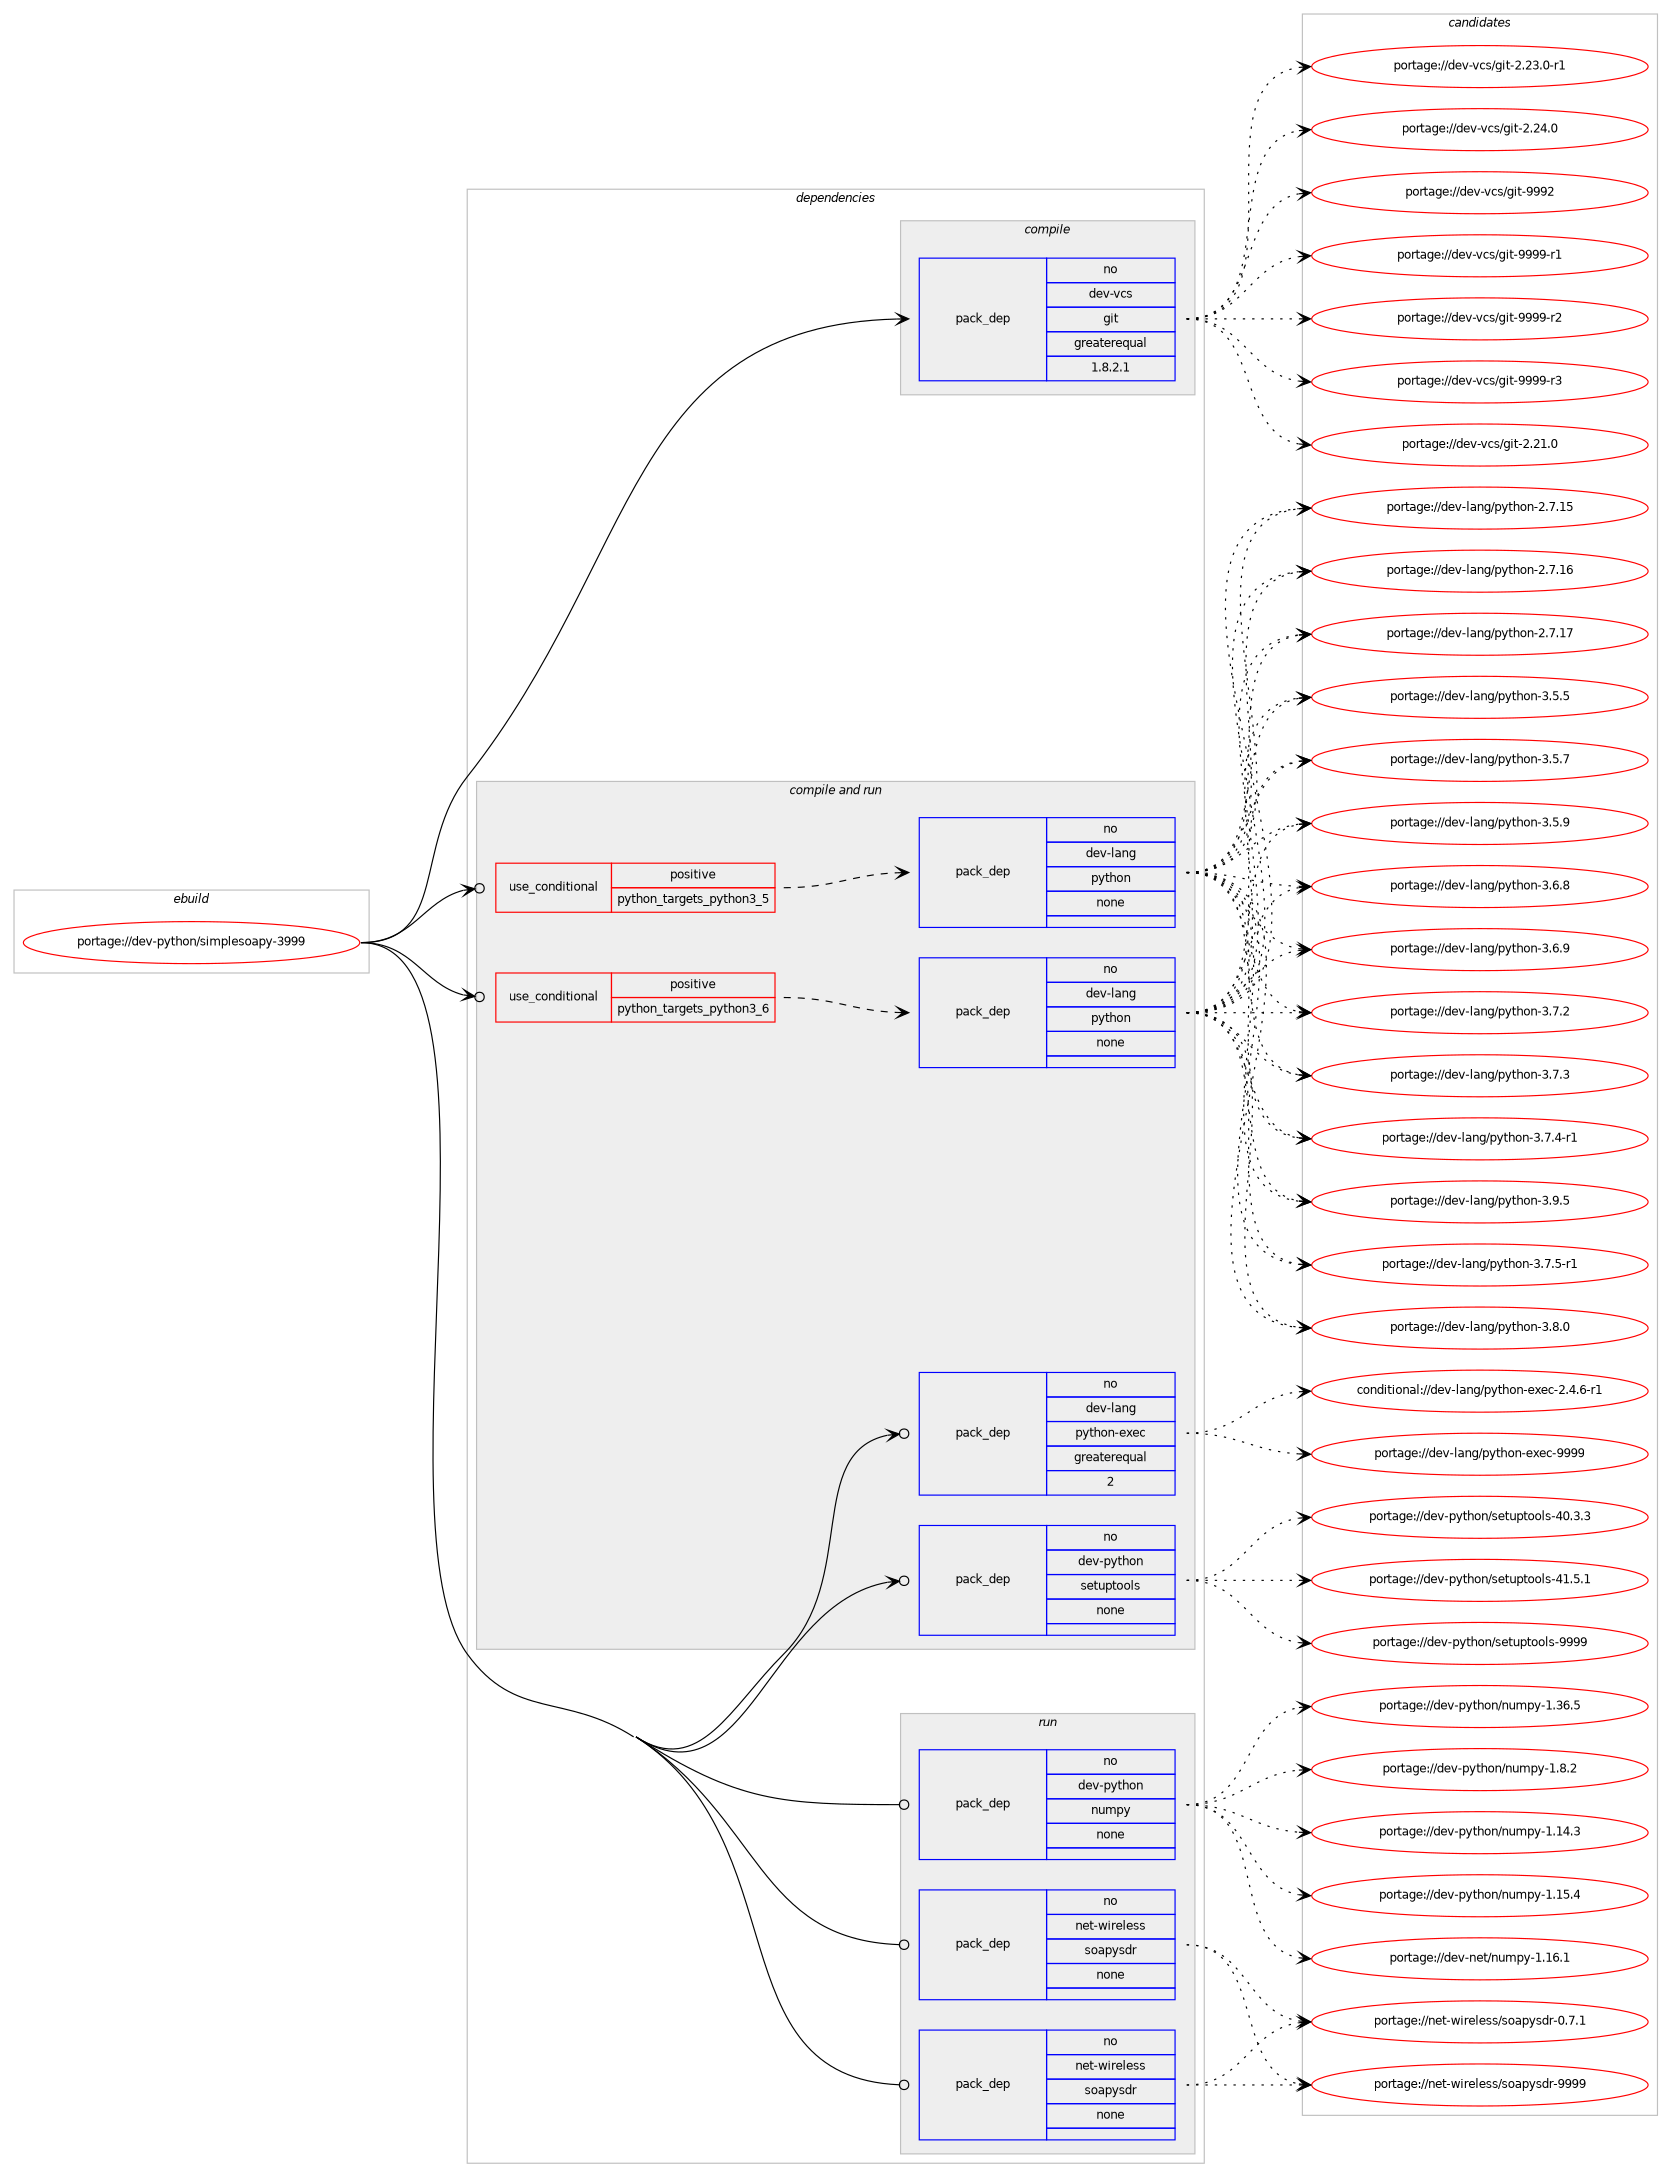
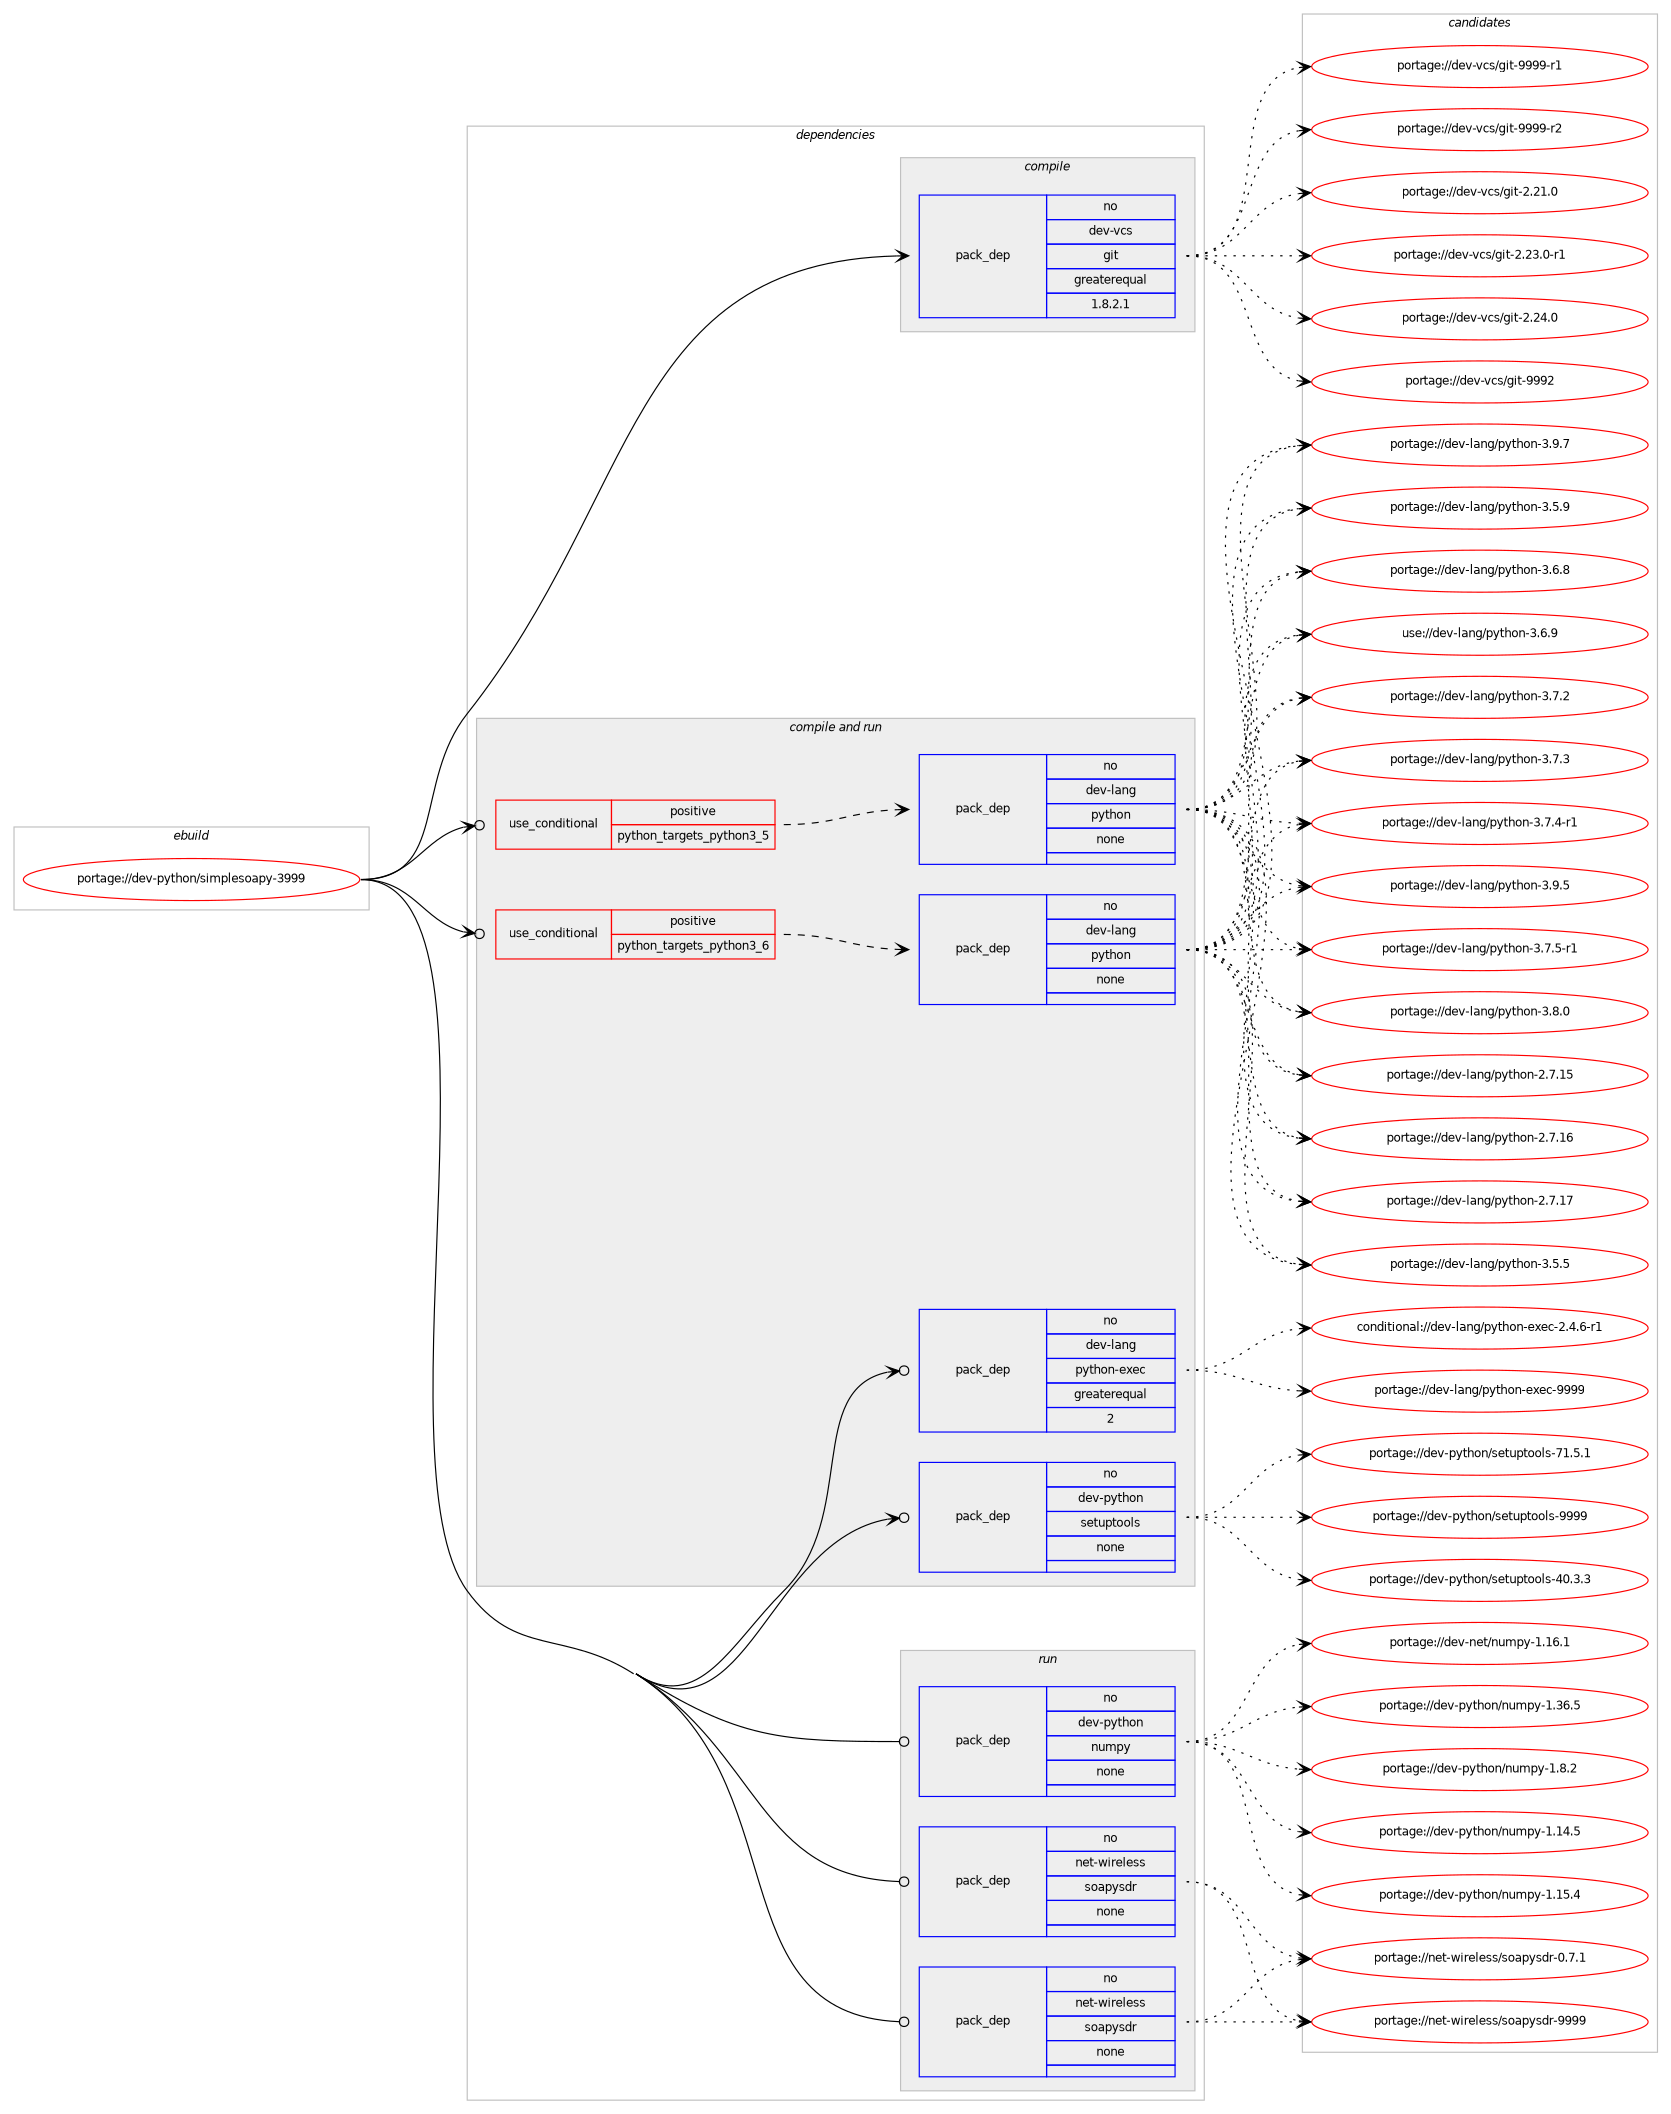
(1480, 382) -> none
(1480, 760) -> (1480, 445)
(1480, 950) -> (1480, 634)
(1480, 1580) -> (1480, 1454)
(1480, 1833) -> (1480, 1833)
